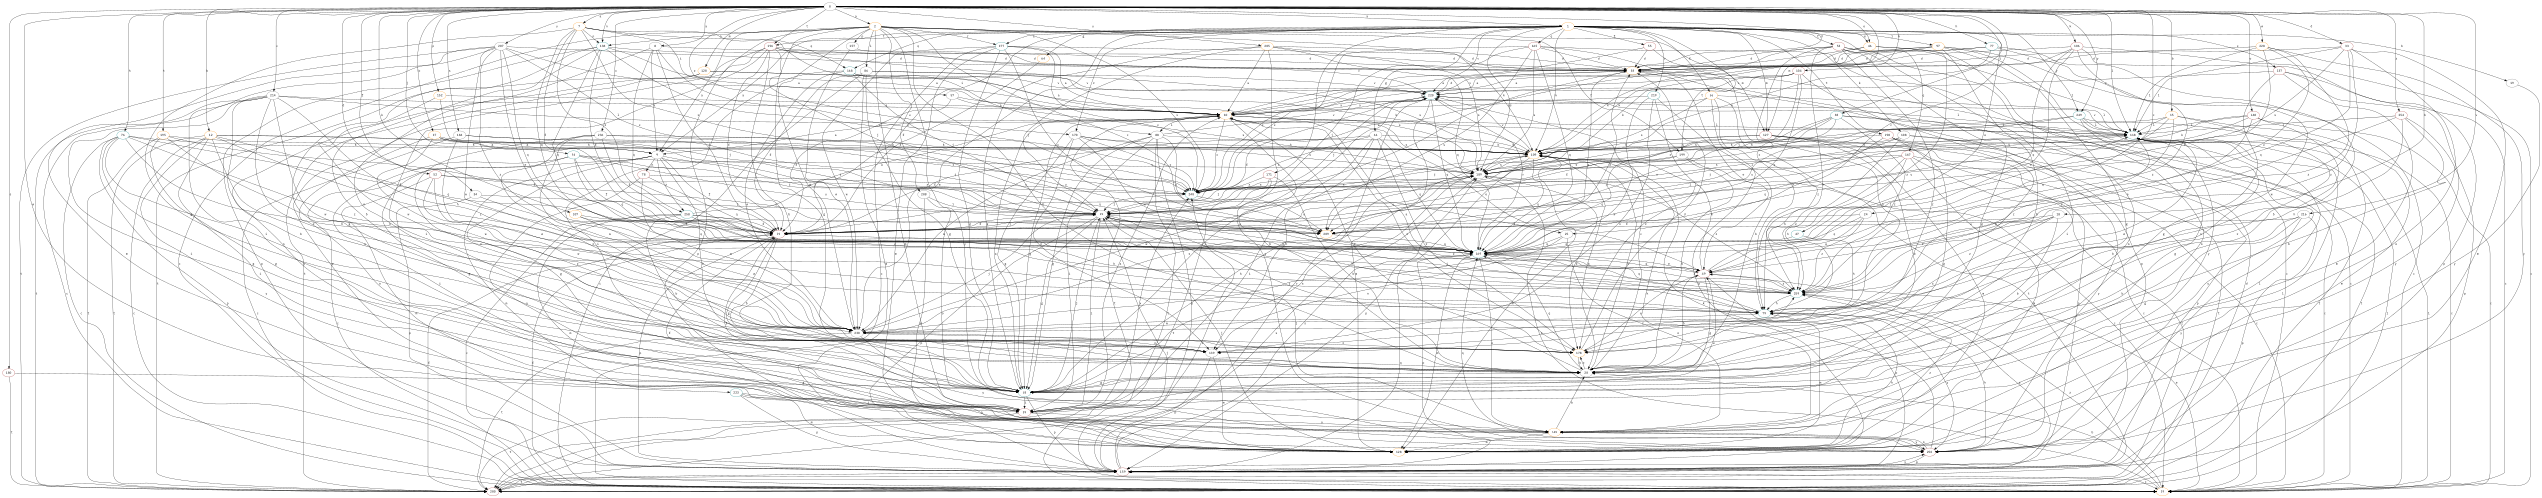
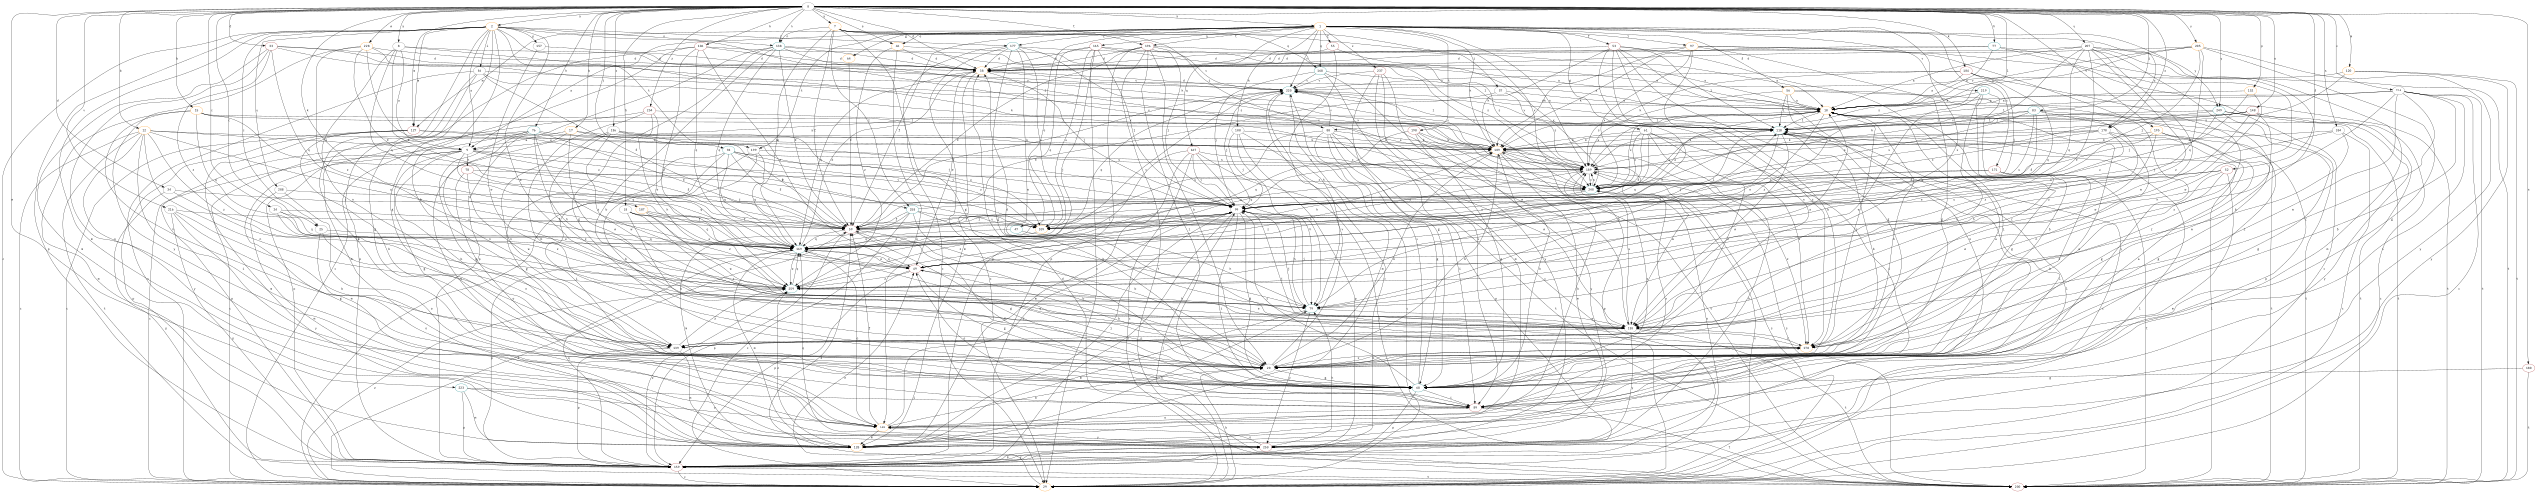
(2512, 83) -> none
